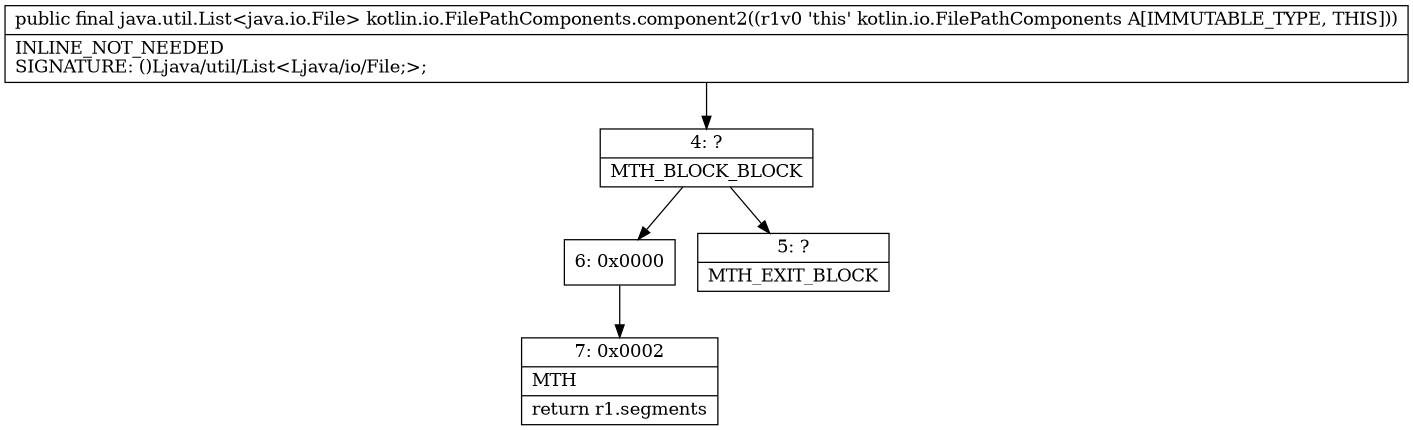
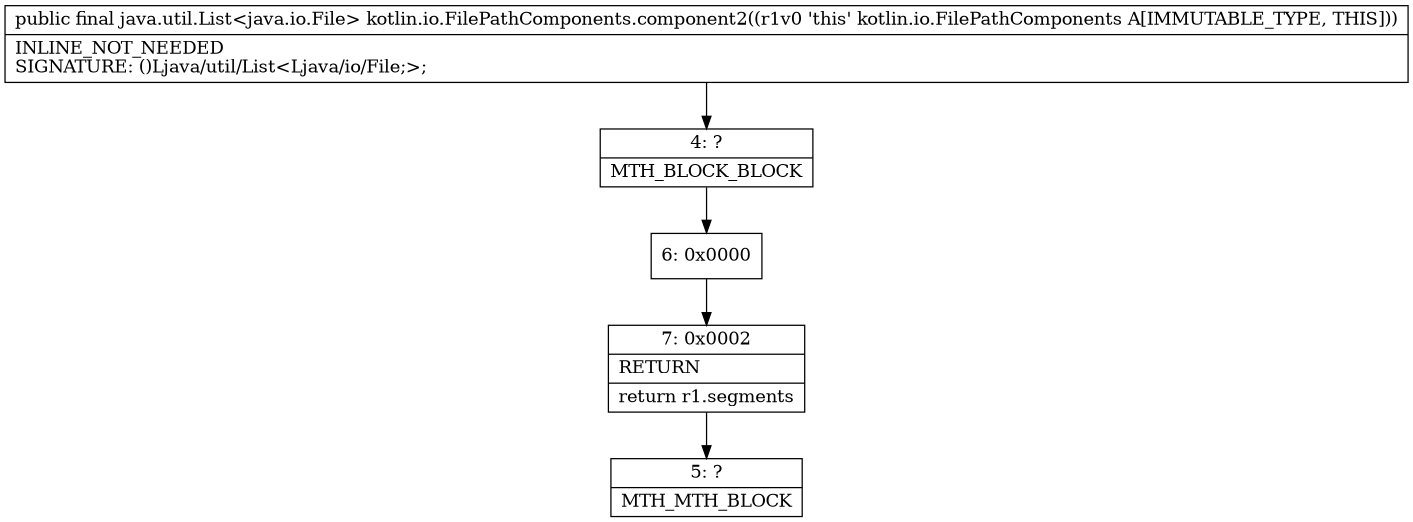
(746, 205) -> (707, 429)
(793, 276) -> (707, 501)
(554, 381) -> (659, 368)
